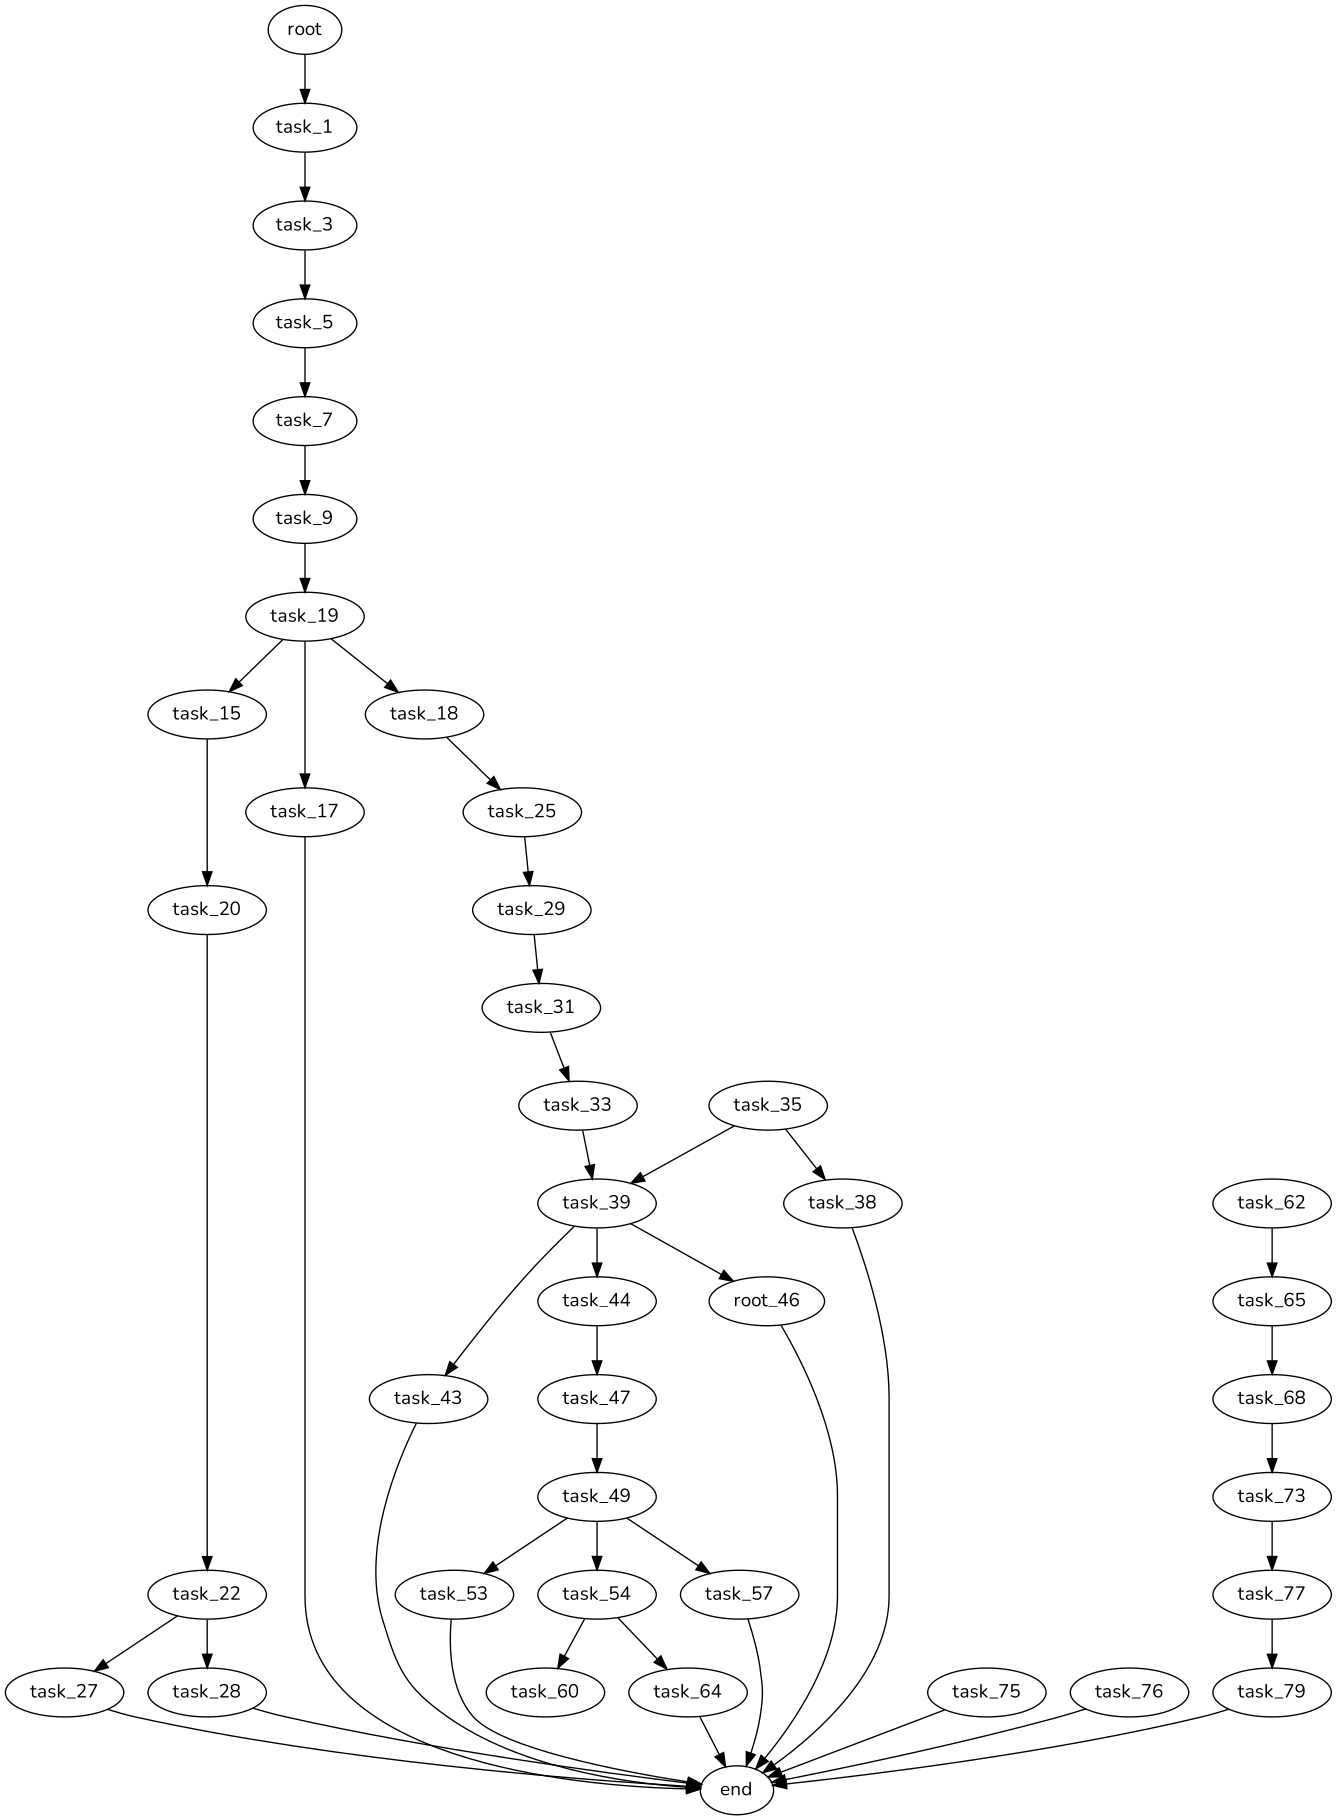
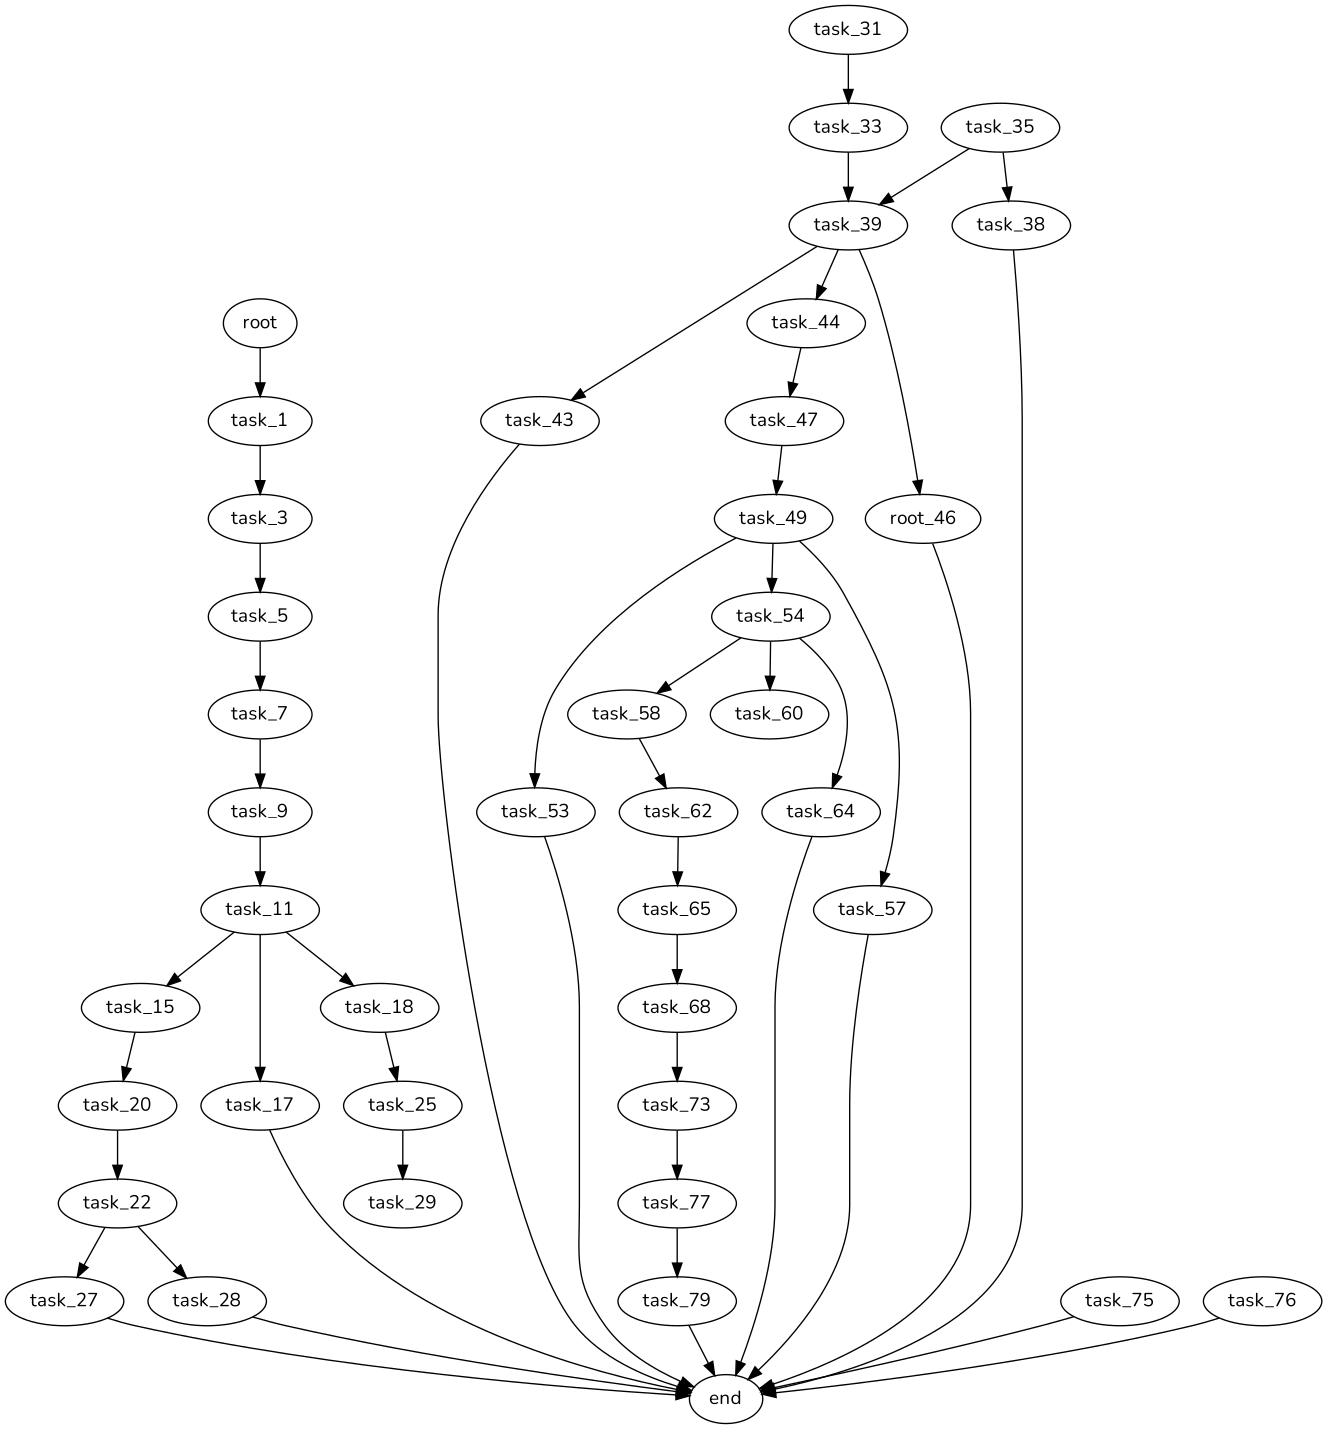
(305, 617) -> (260, 910)
none -> (627, 714)
(536, 952) -> none
